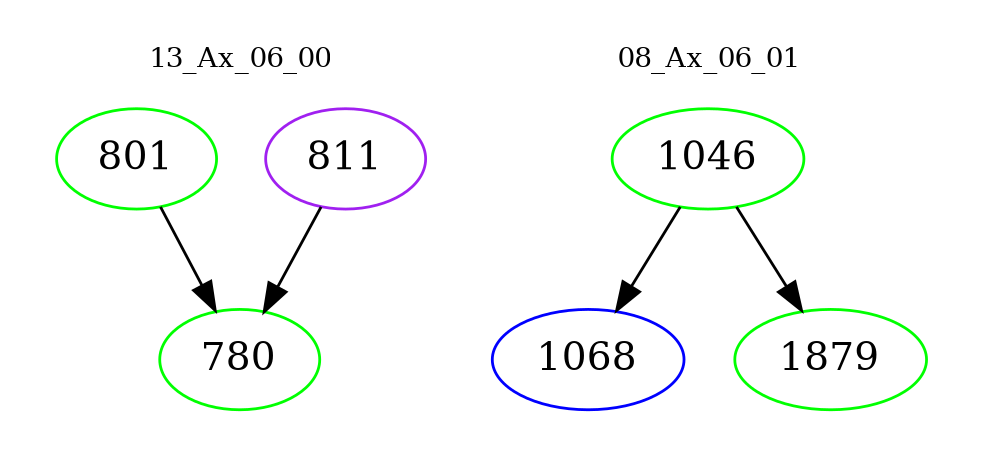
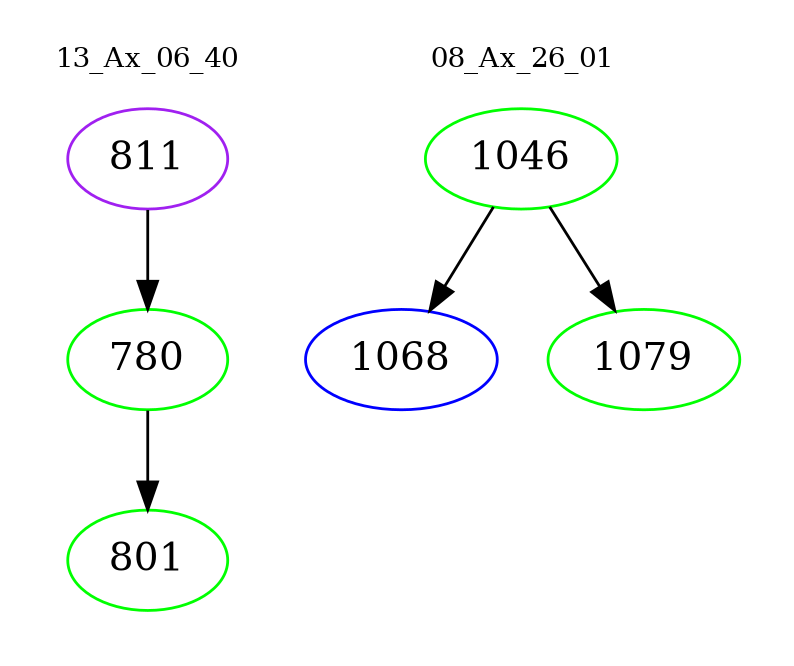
(241, 60) -> (148, 60)
(709, 60) -> (523, 60)
(181, 246) -> (148, 446)
(831, 360) -> (644, 360)
